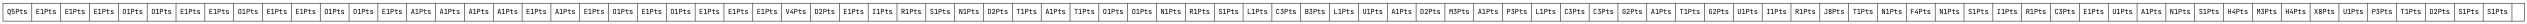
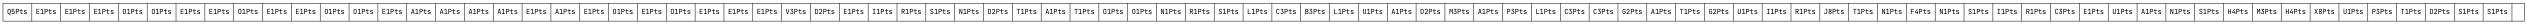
(796, 12) -> (796, 12)
